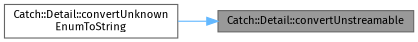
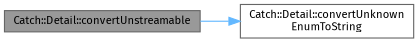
(192, 21) -> (215, 21)
